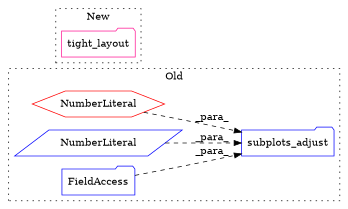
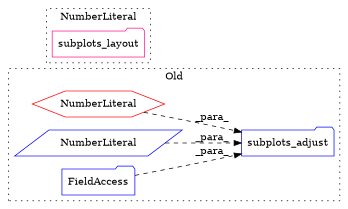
(98, 17) -> (98, 17)
(98, 44) -> (98, 44)
